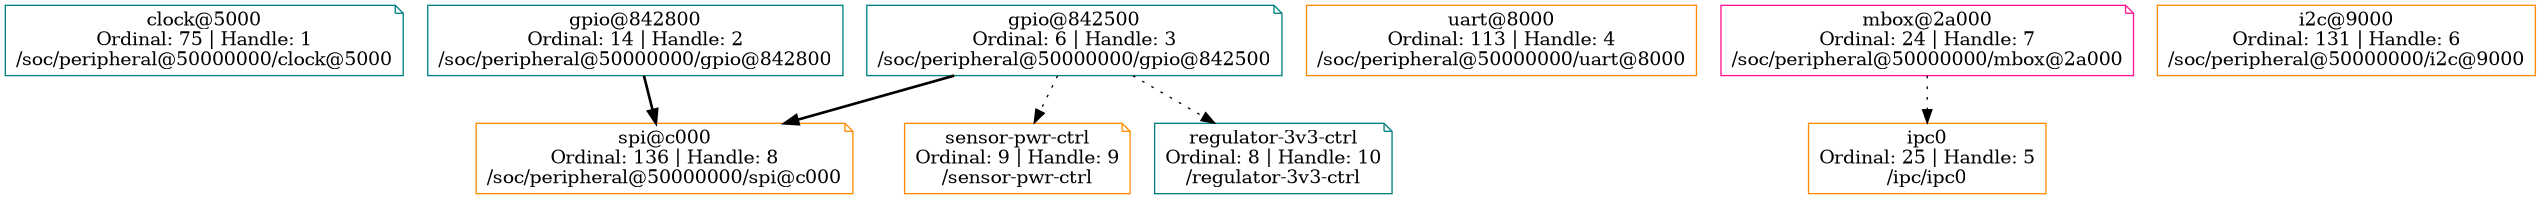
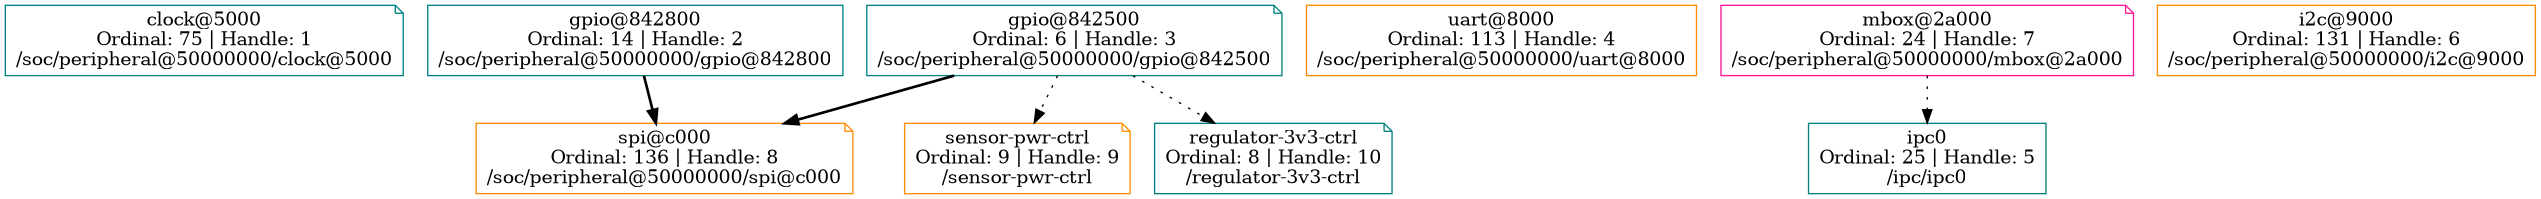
(1927, 159) -> (1927, 159)
